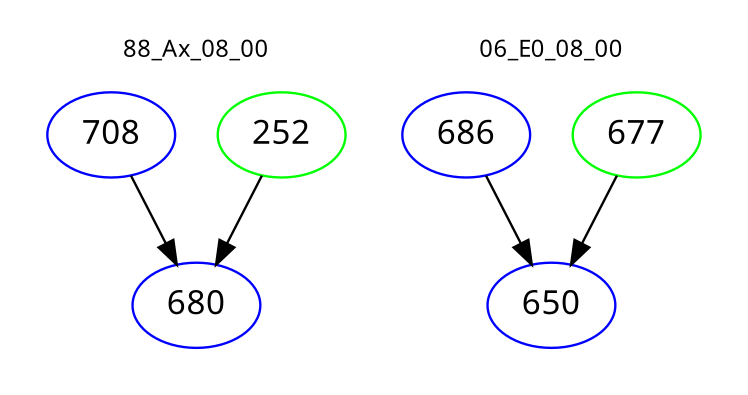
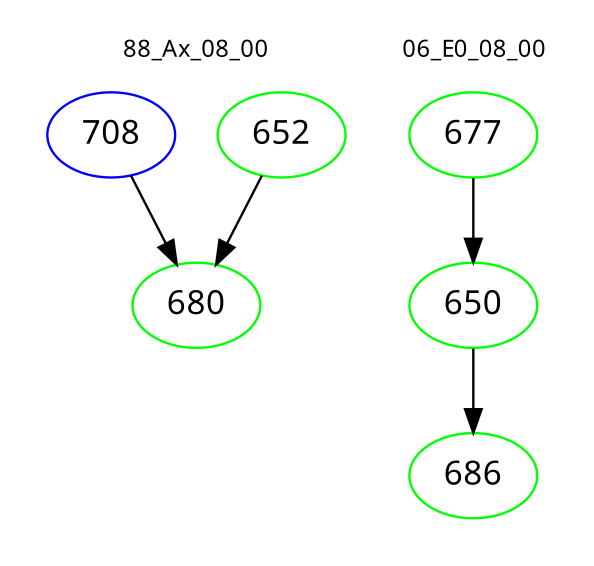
(282, 135) -> (282, 135)
(466, 135) -> (473, 476)
(503, 209) -> (473, 379)
(196, 305) -> (196, 305)
(551, 305) -> (473, 305)
